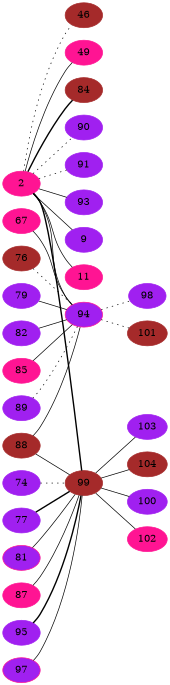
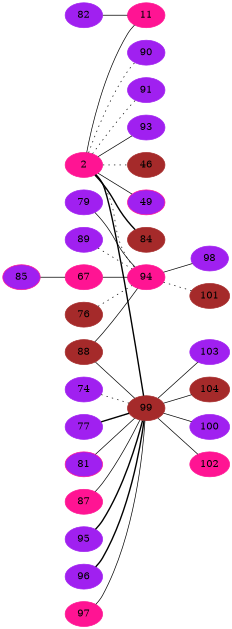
(84, 53) -> (146, 202)
(84, 240) -> none
(53, 249) -> (115, 221)
(116, 305) -> (178, 268)
(84, 315) -> (146, 277)
(53, 324) -> (115, 15)
(53, 343) -> (53, 277)
(21, 371) -> (21, 277)
none -> (84, 577)
(21, 670) -> (84, 614)
